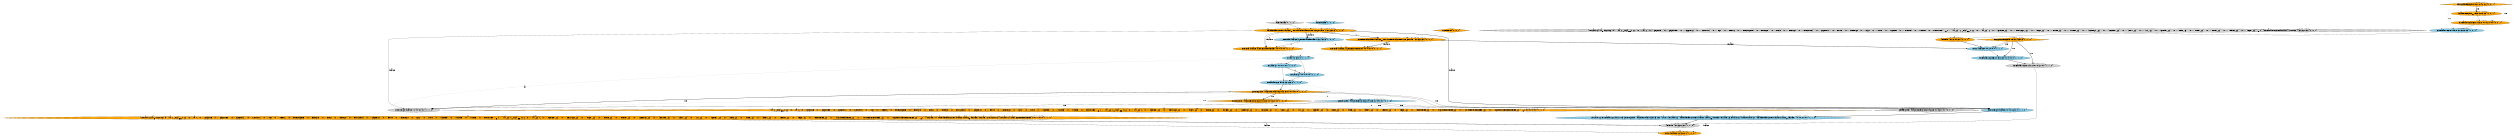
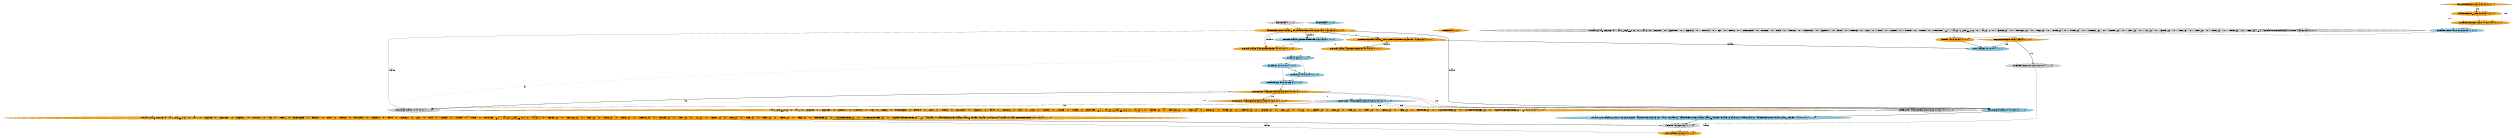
(2001, 58) -> none
